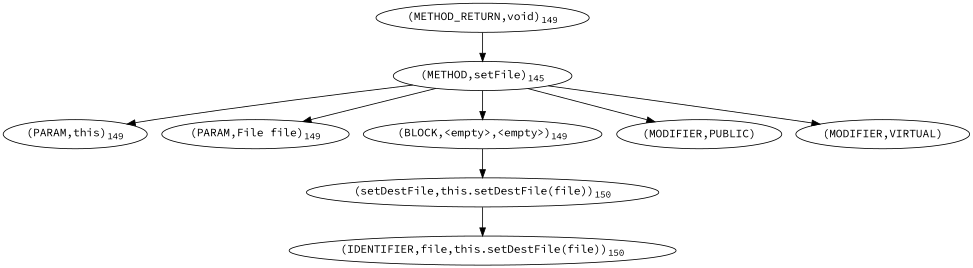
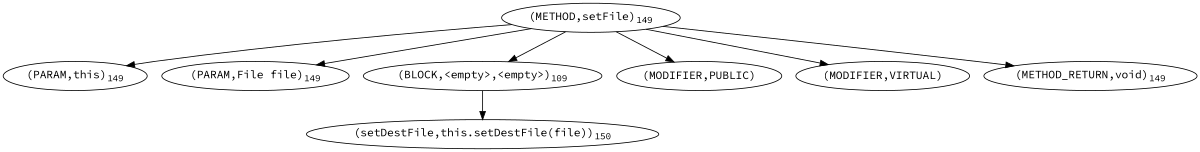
(483, 43) -> (834, 45)
(536, 75) -> (645, 17)
(559, 133) -> (559, 75)
(483, 251) -> none
